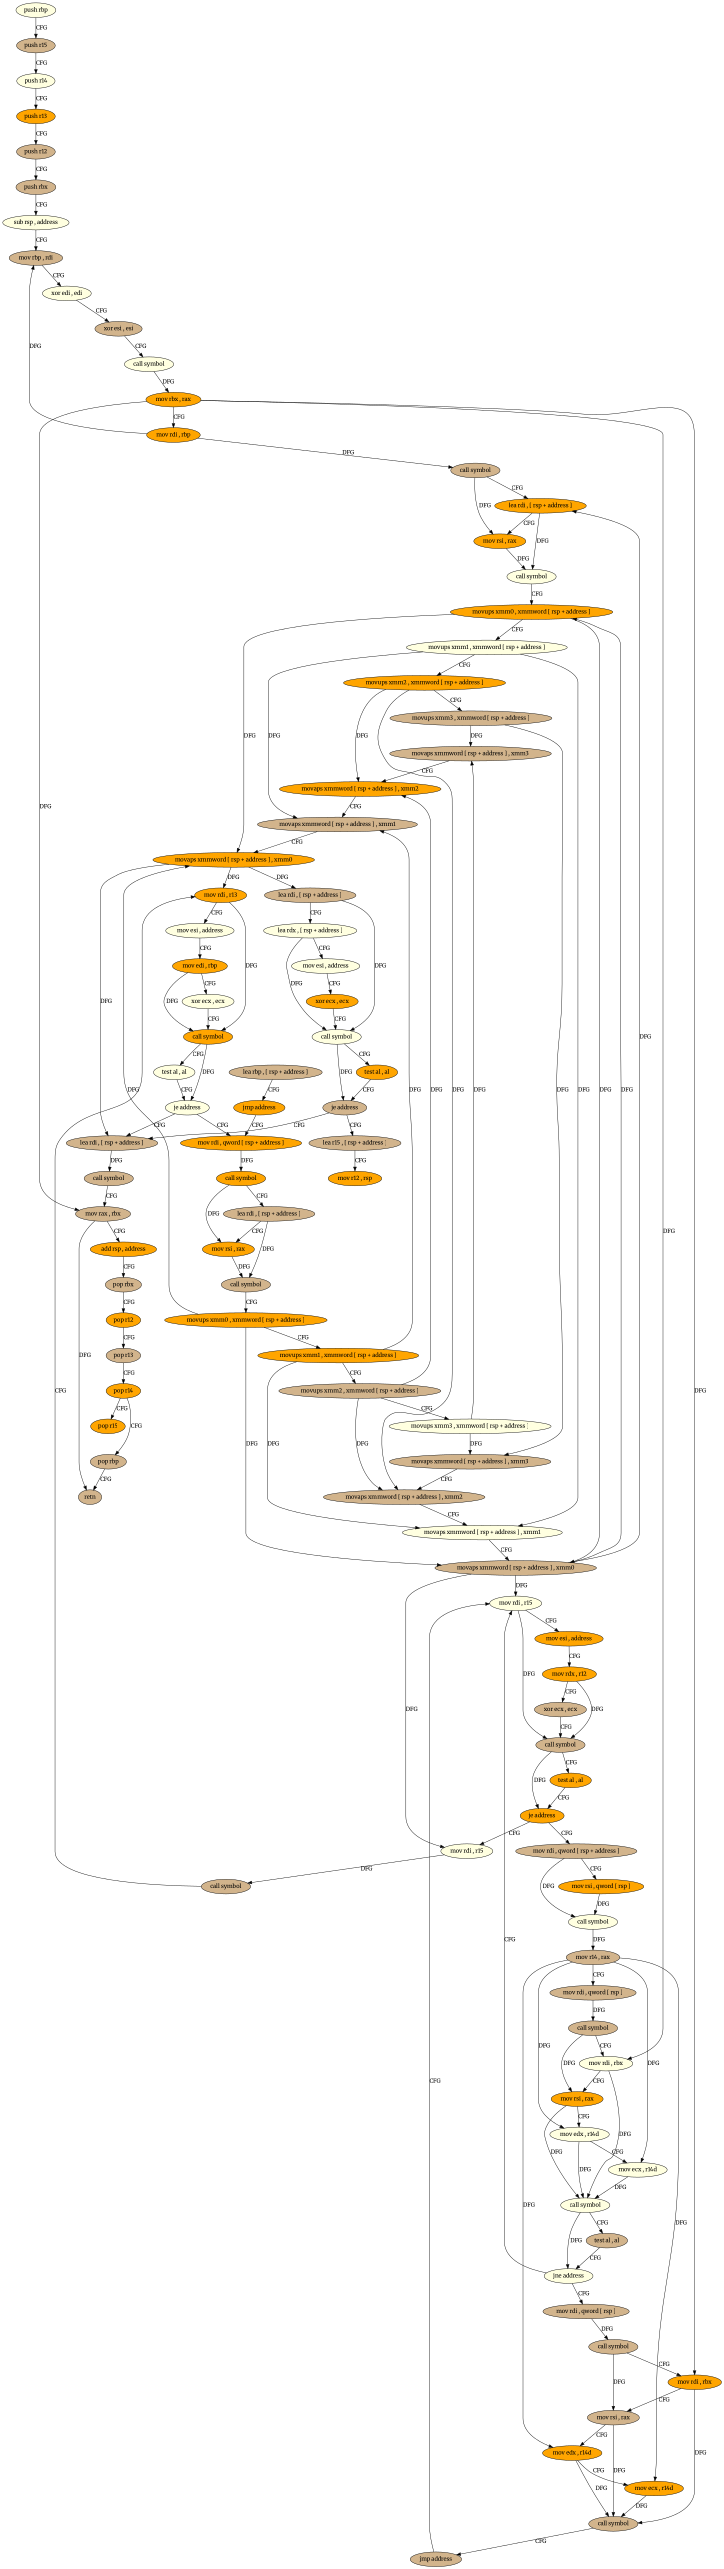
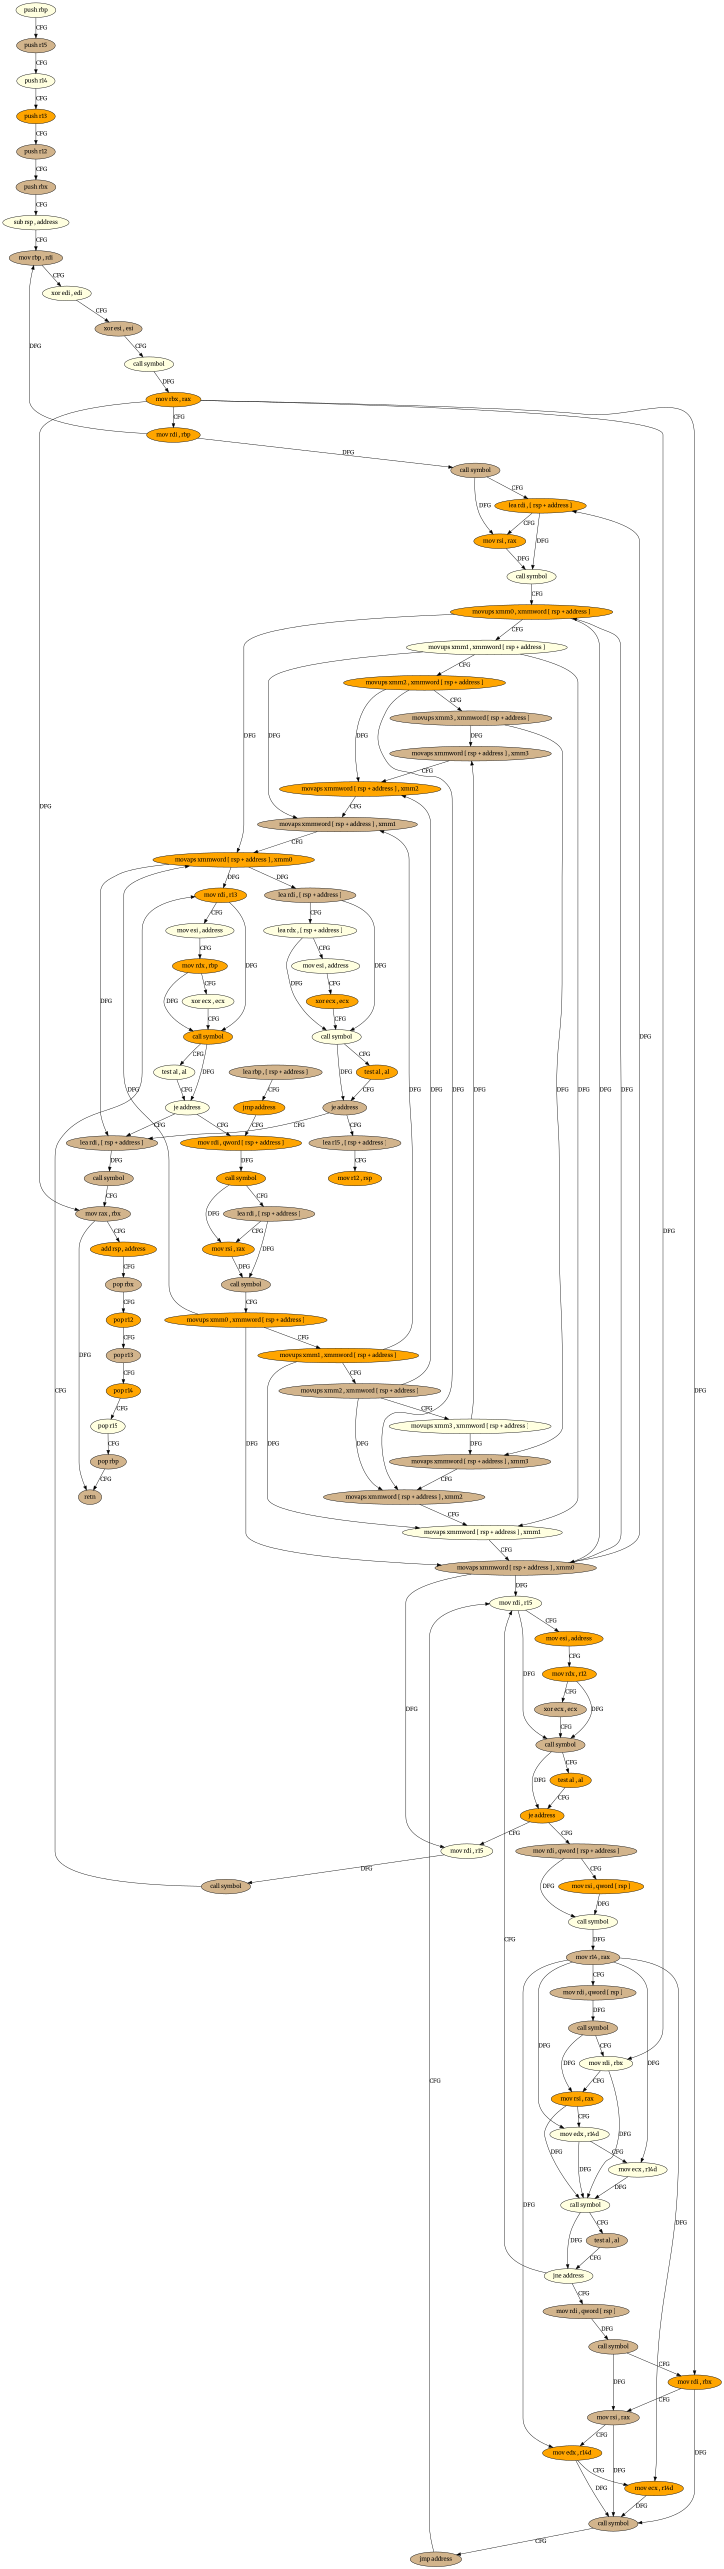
(200, 966) -> (200, 966)
(108, 1426) -> (108, 1426)
(130, 1426) -> (108, 1442)
